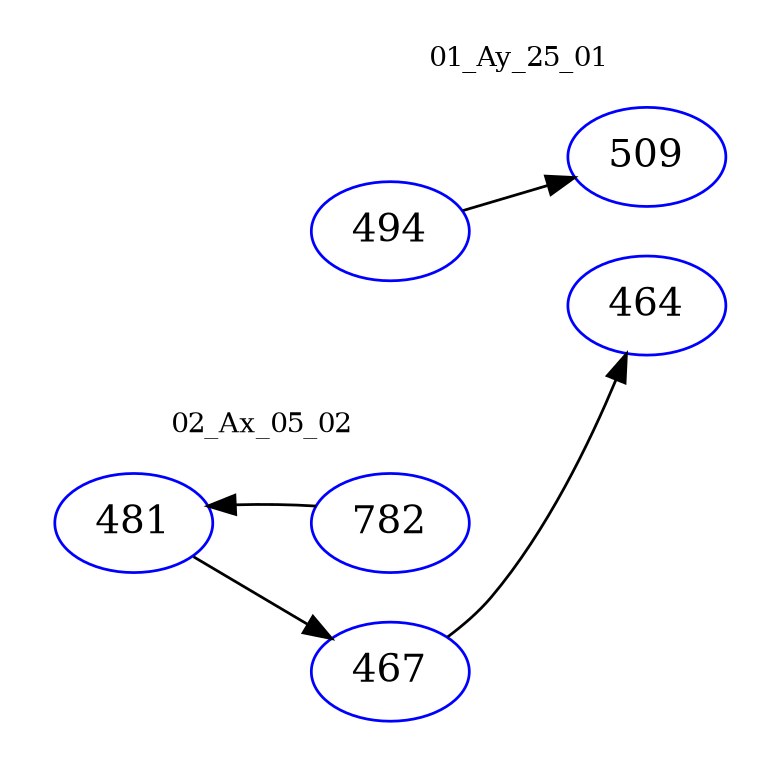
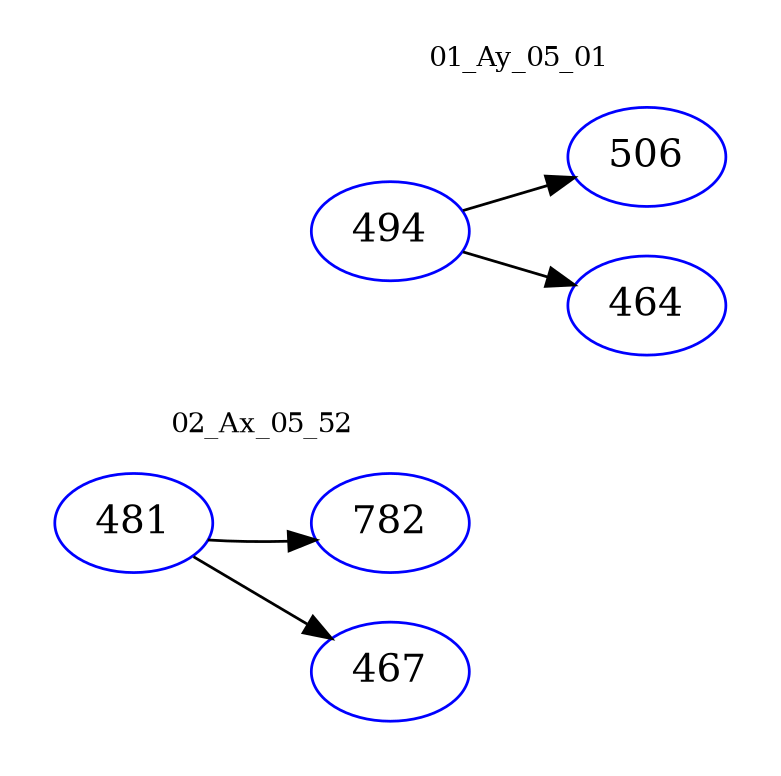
(519, 59) -> (519, 59)
(647, 157) -> (647, 157)
(262, 425) -> (262, 425)
(276, 505) -> (248, 542)
(547, 519) -> (505, 264)
